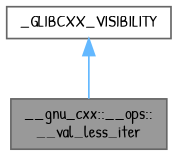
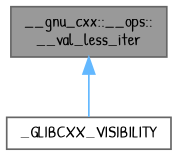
(89, 77) -> (89, 96)
